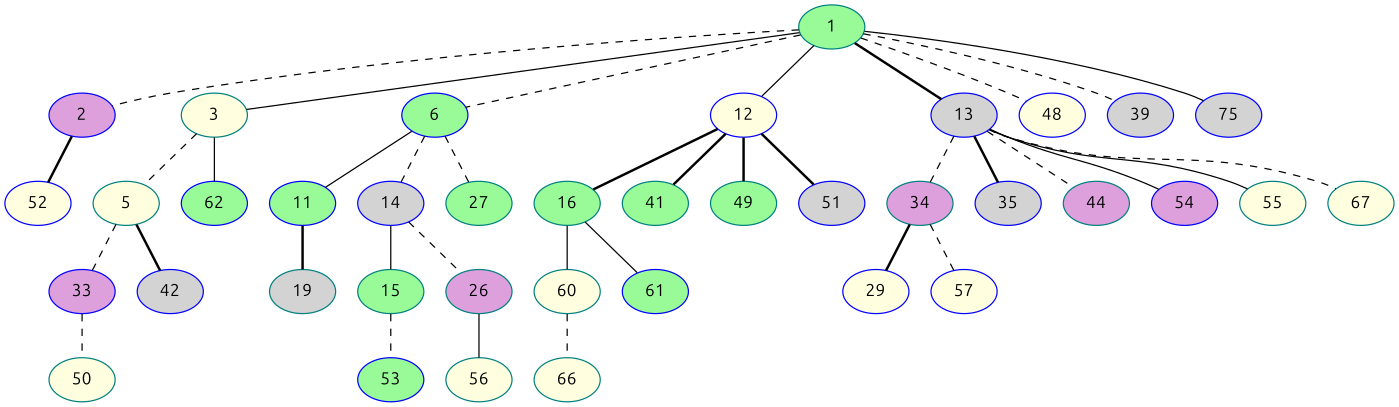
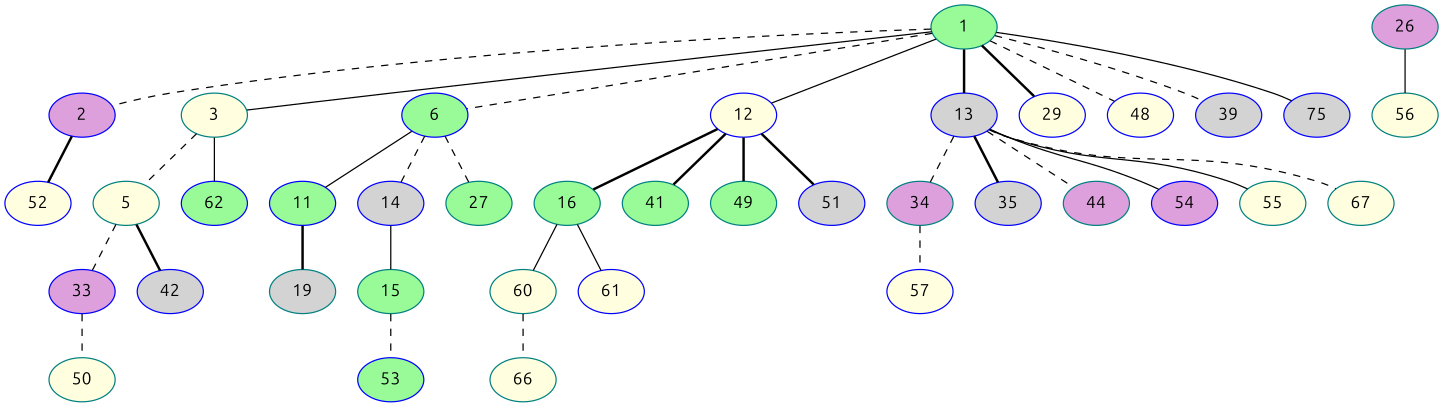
(435, 247) -> none
(898, 248) -> (1008, 71)
(655, 292) -> (611, 292)
